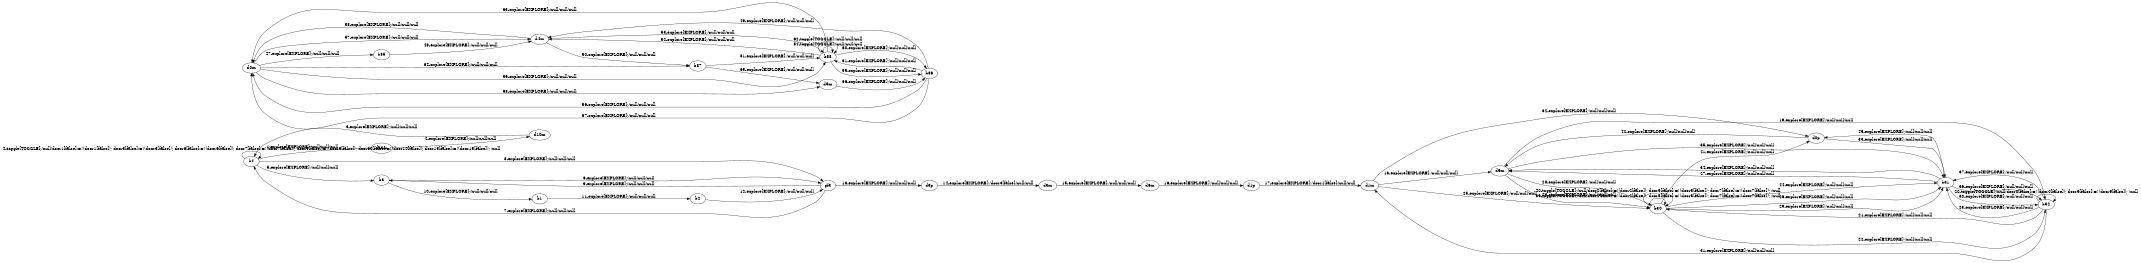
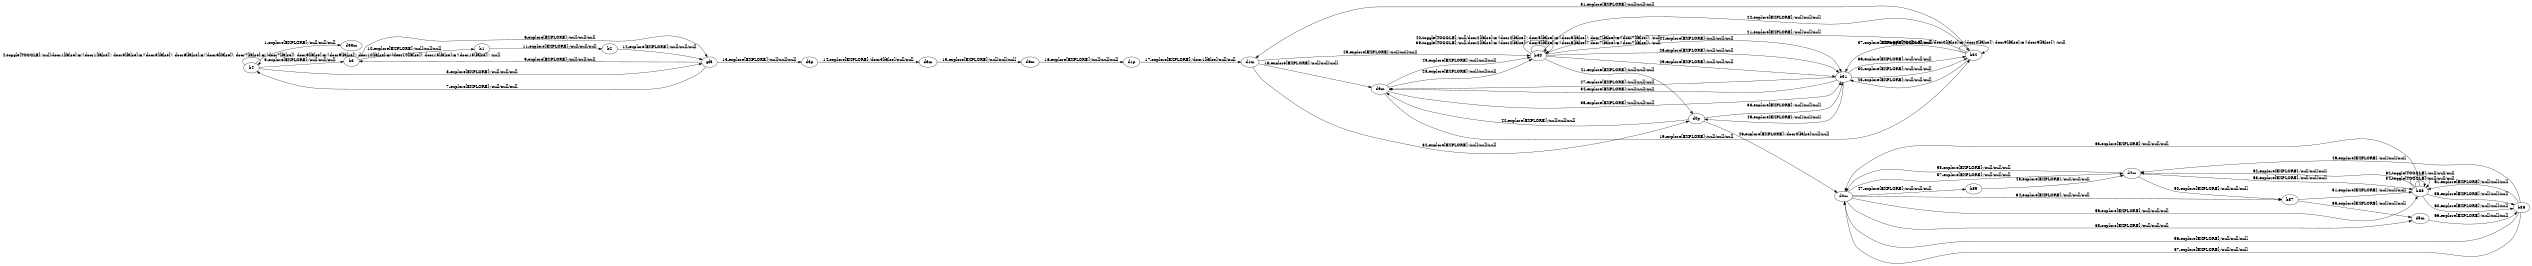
(540, 135) -> none
none -> (1771, 153)
